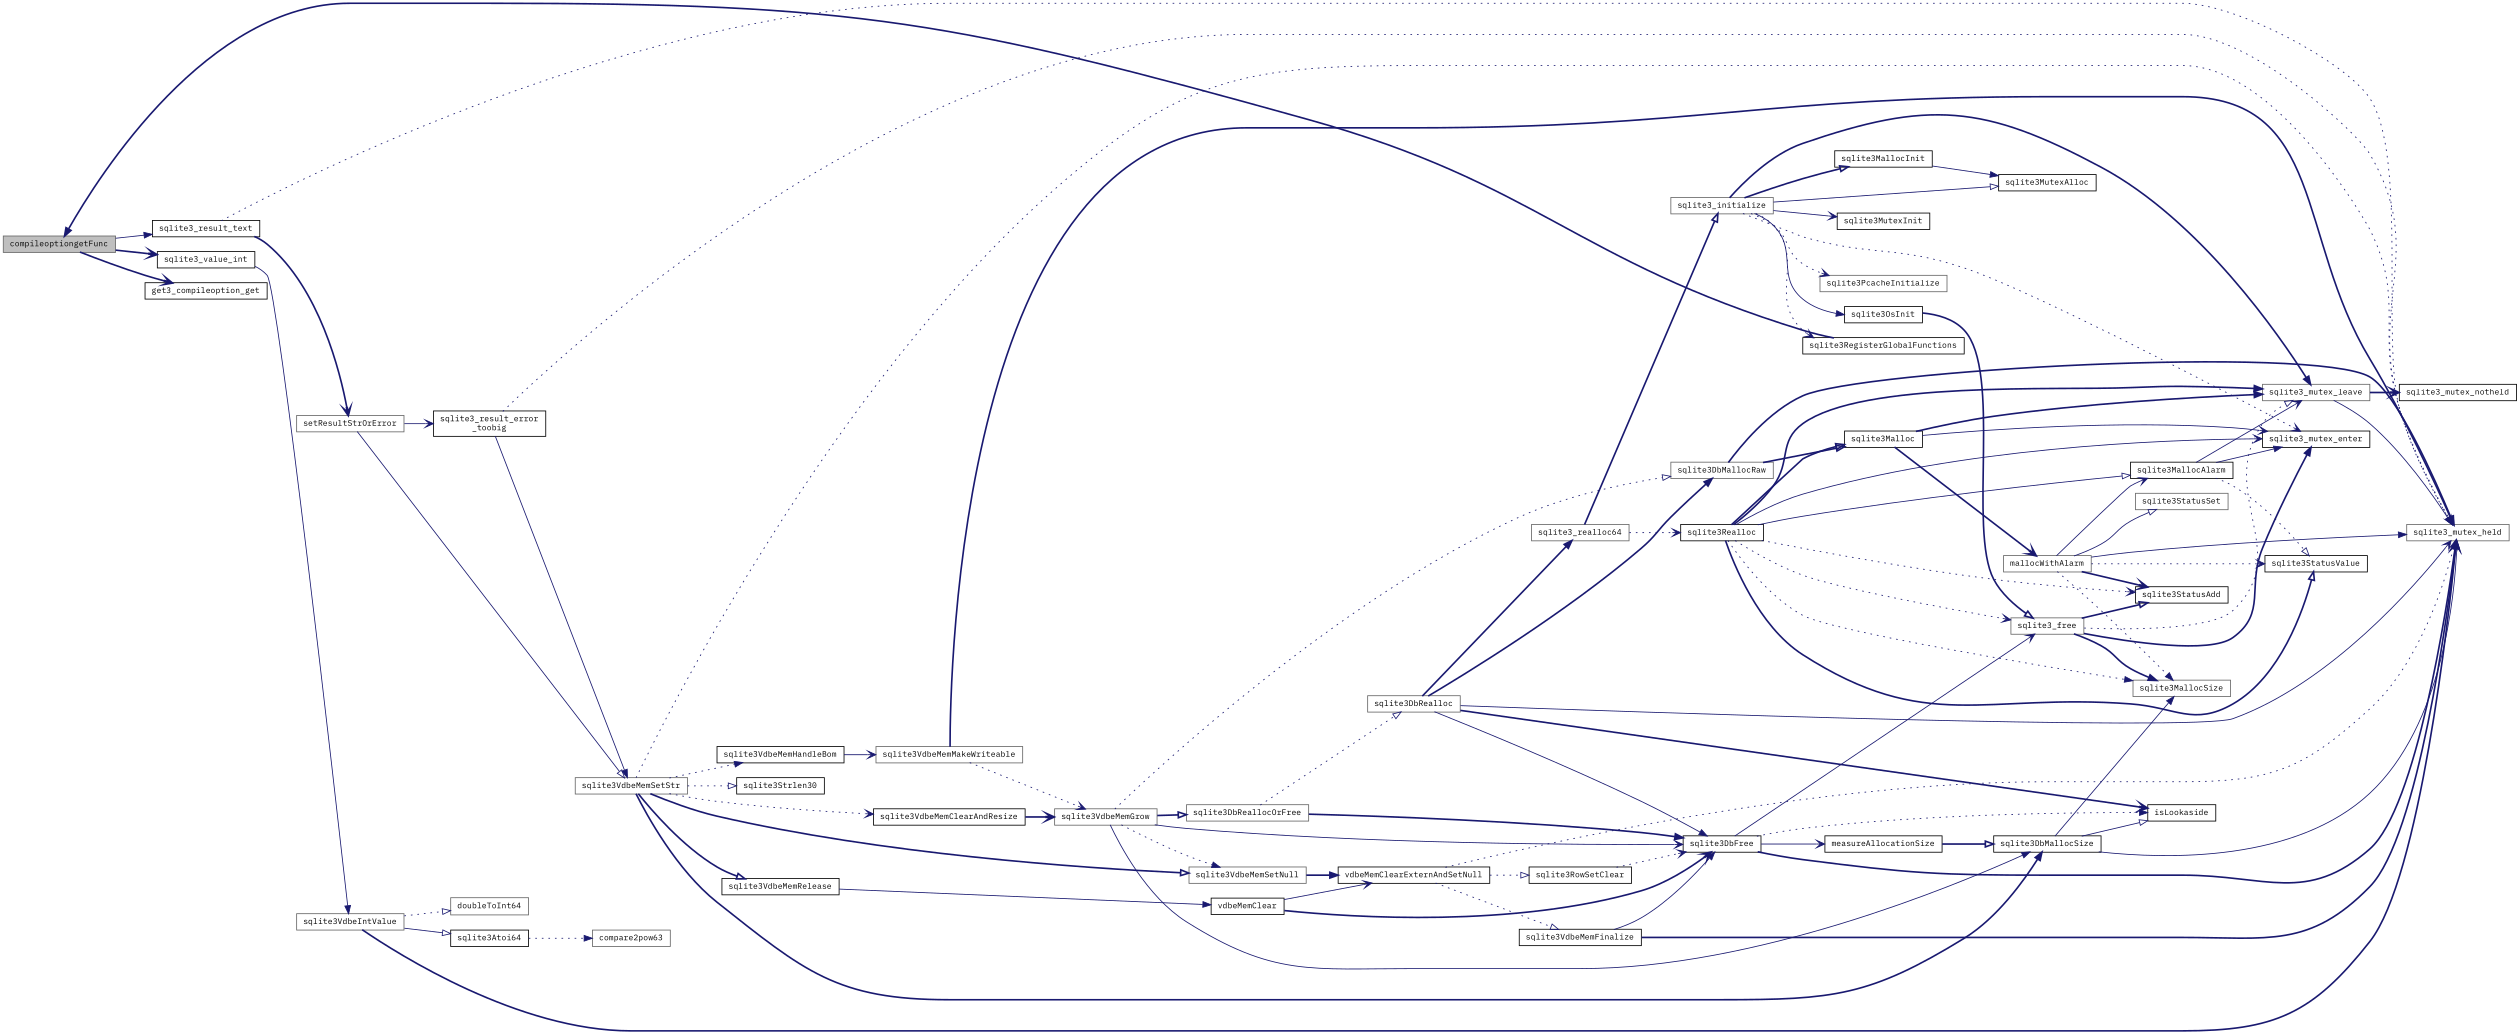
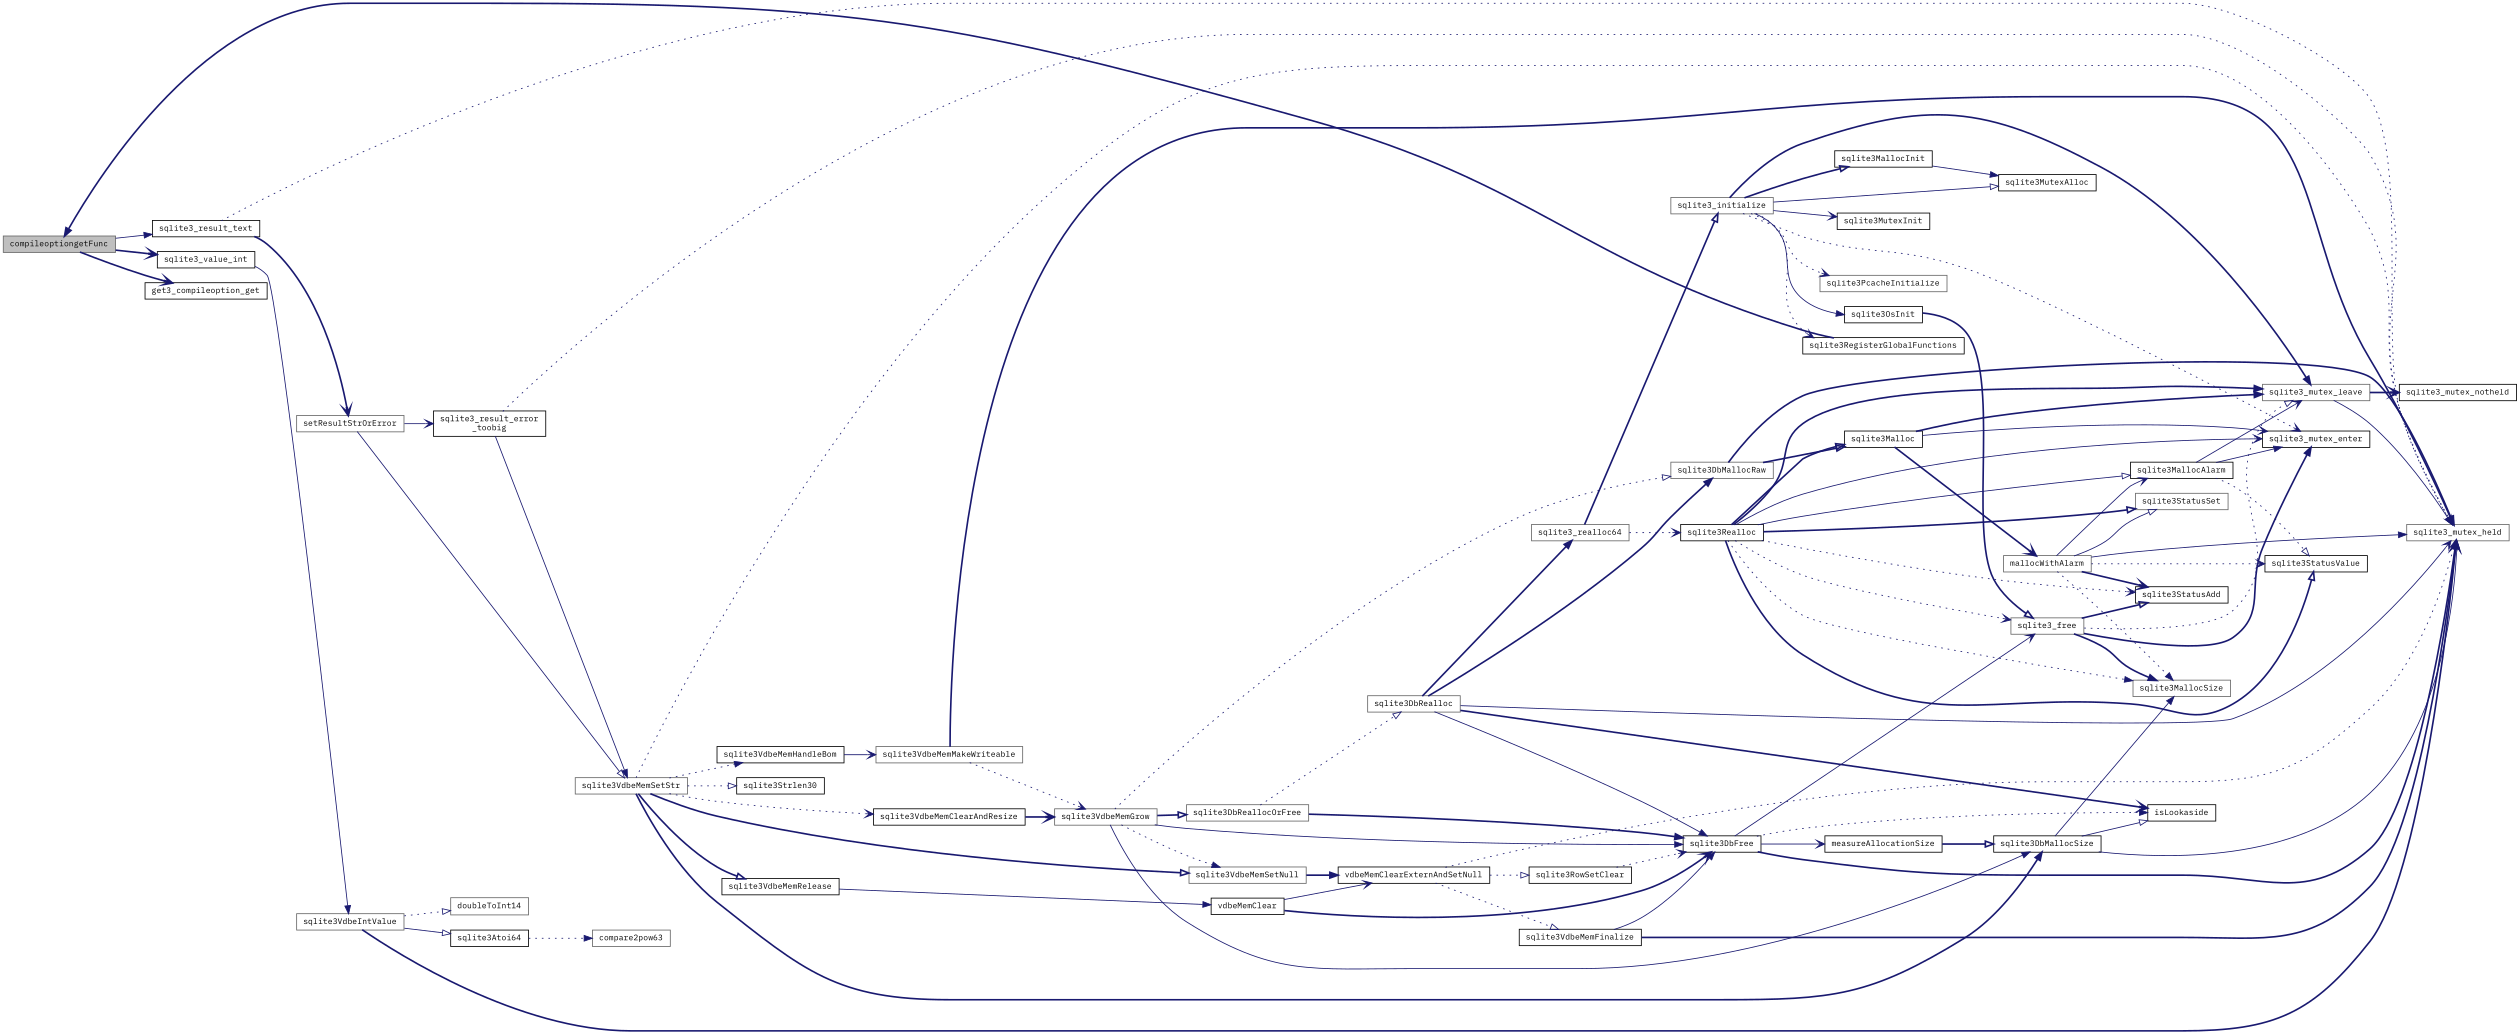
none -> (1946, 524)
(1414, 841) -> (1414, 841)
(490, 906) -> (490, 906)
